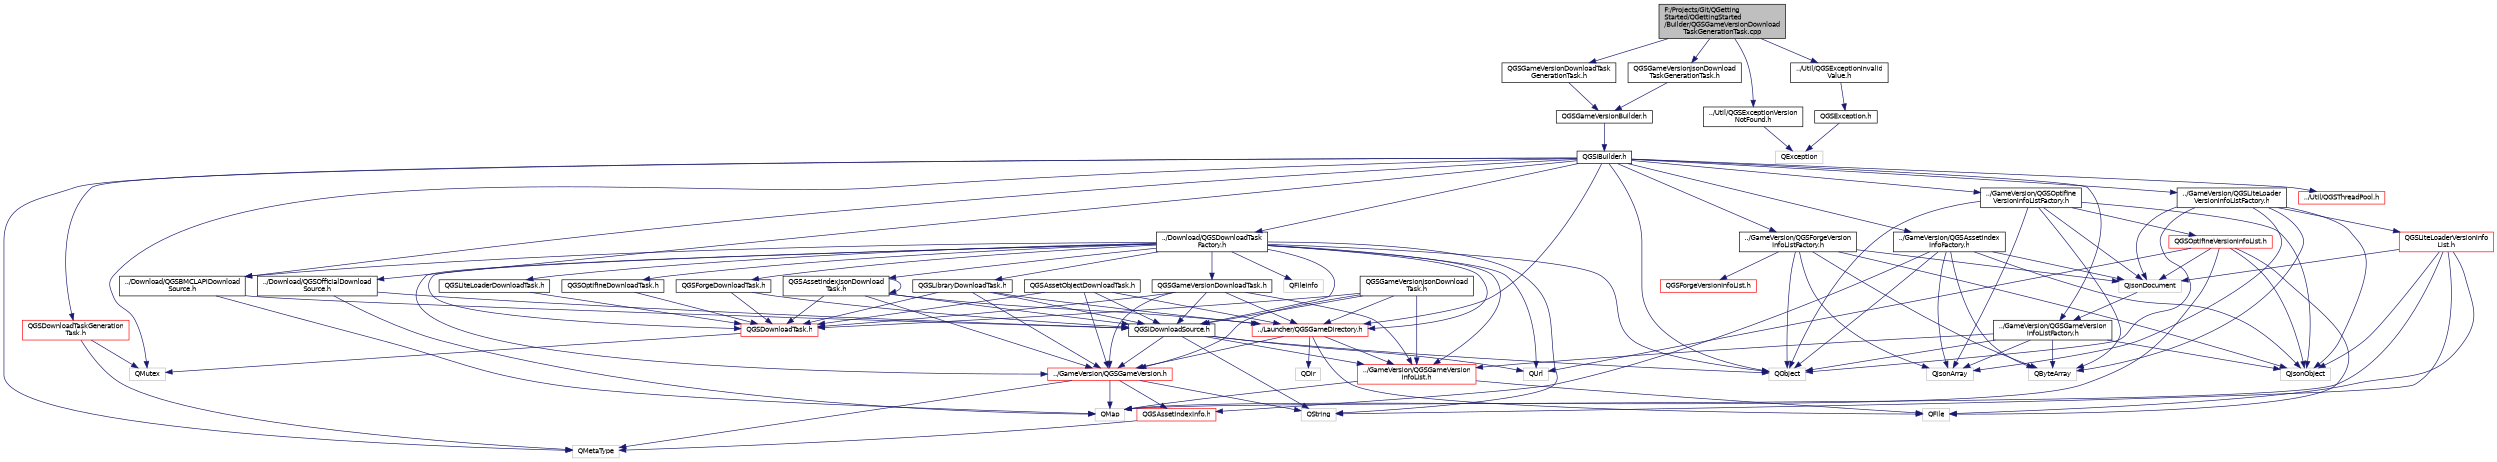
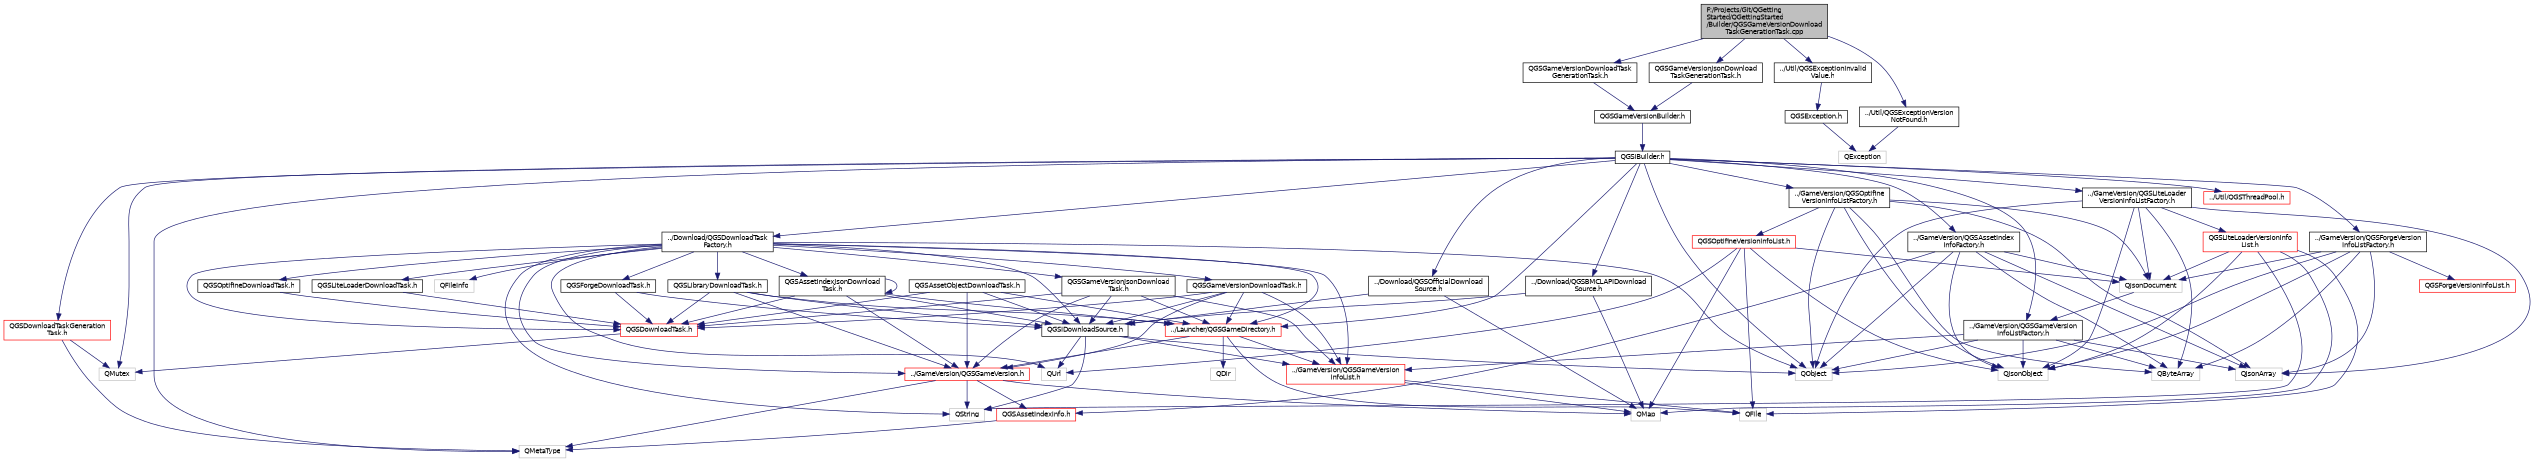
(726, 250) -> (914, 261)
(1144, 350) -> none
